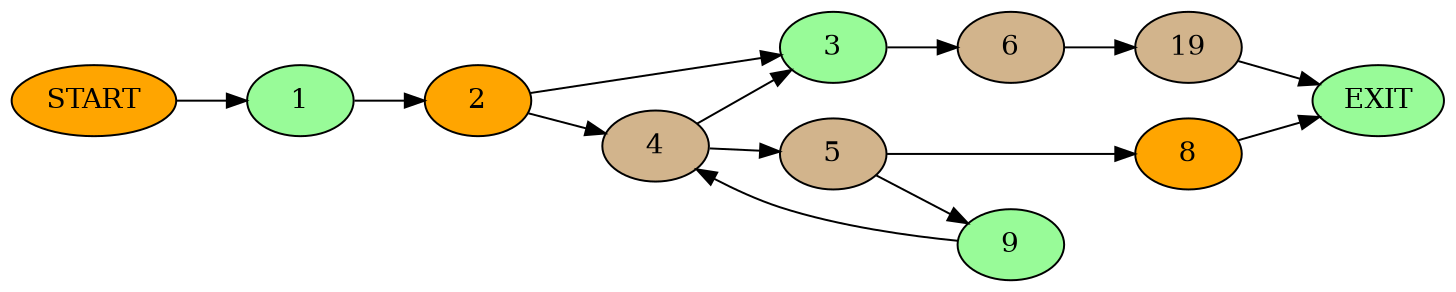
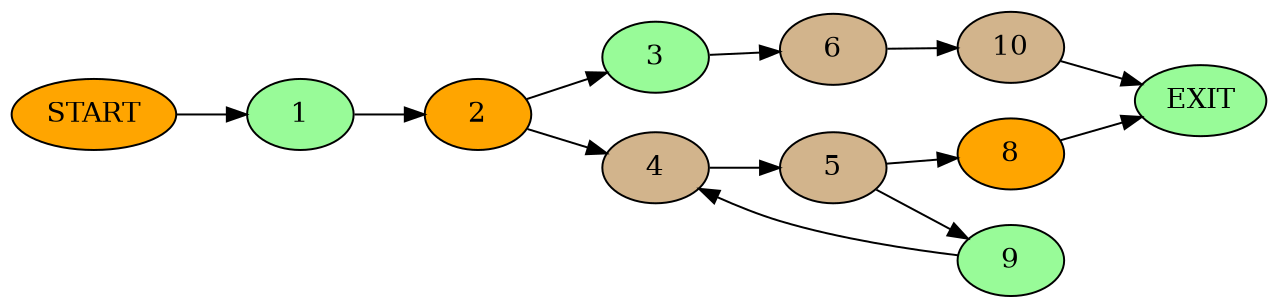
(1188, 47) -> (1011, 47)
(735, 102) -> none
